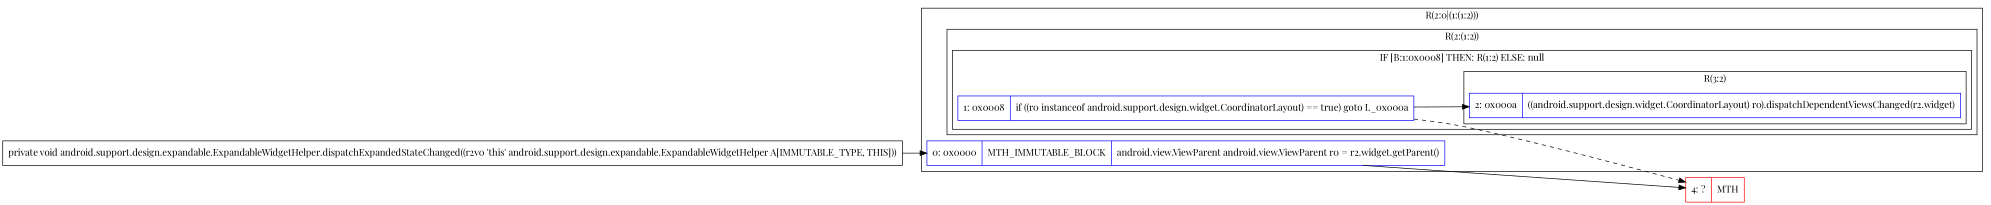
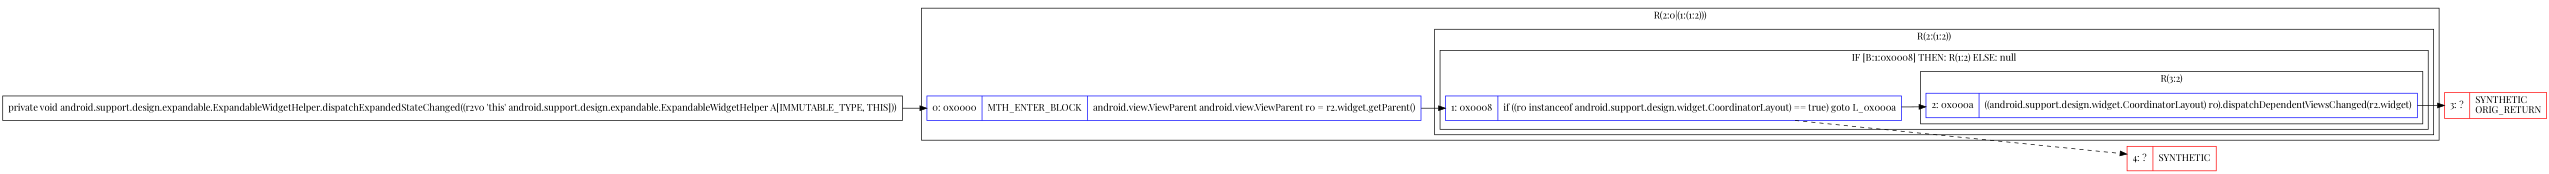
none -> (2496, 105)
(1047, 153) -> (1035, 108)
(1521, 176) -> (1430, 108)
(1728, 190) -> (2185, 158)
